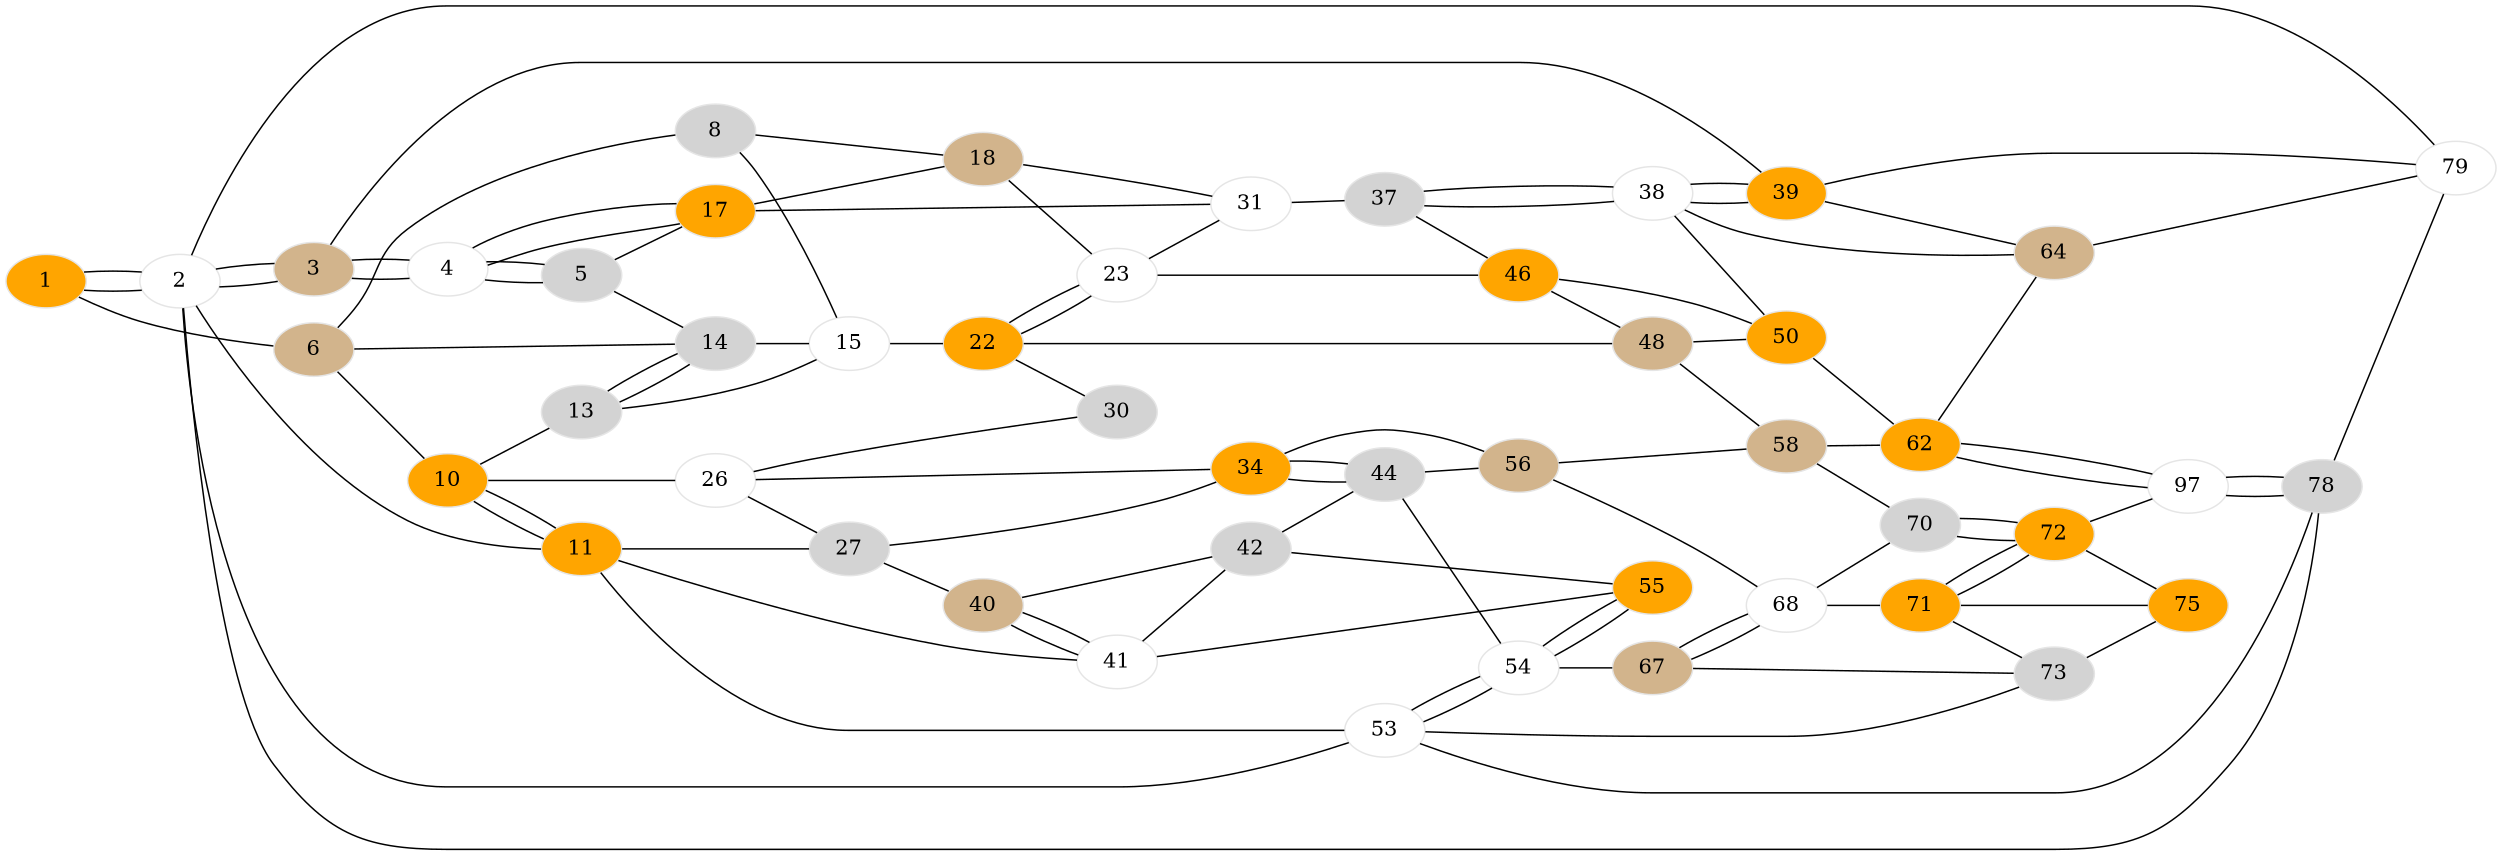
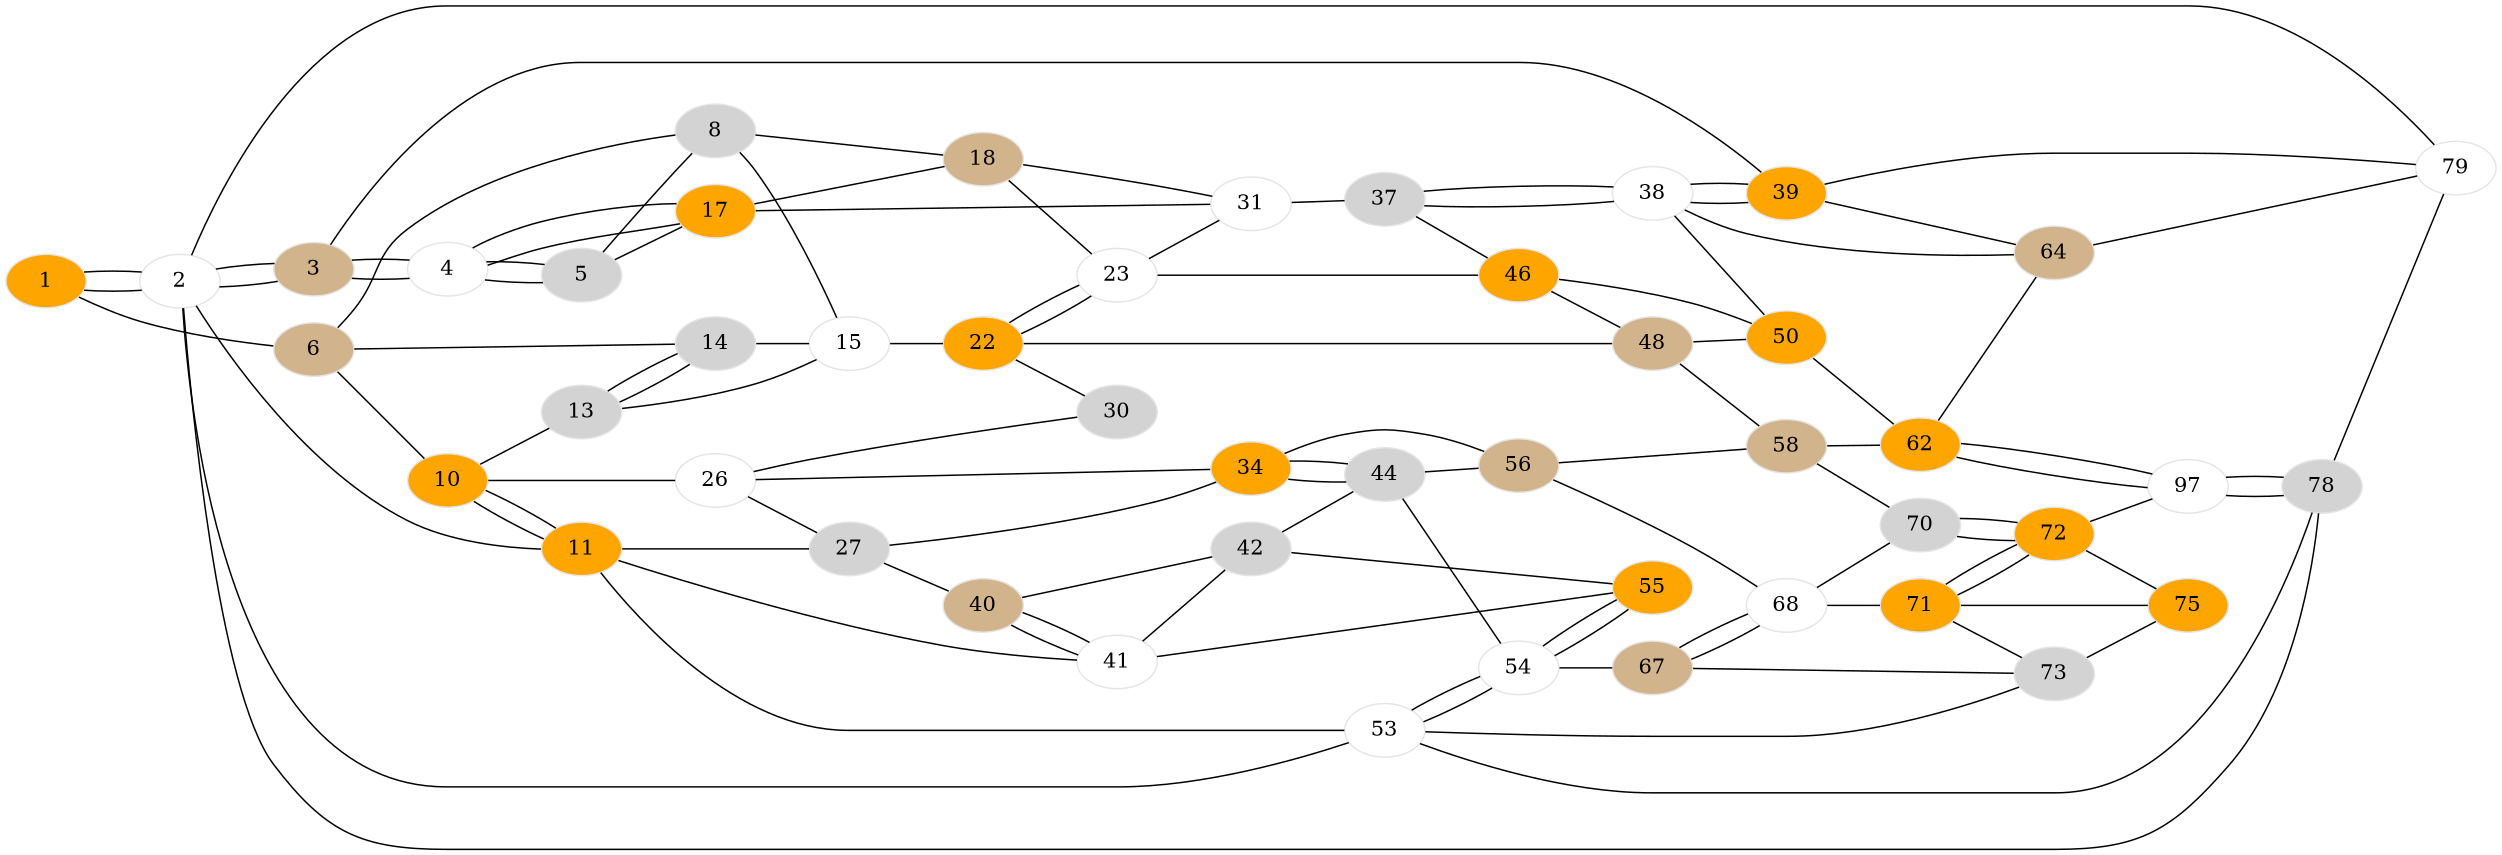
(649, 309) -> (654, 195)
